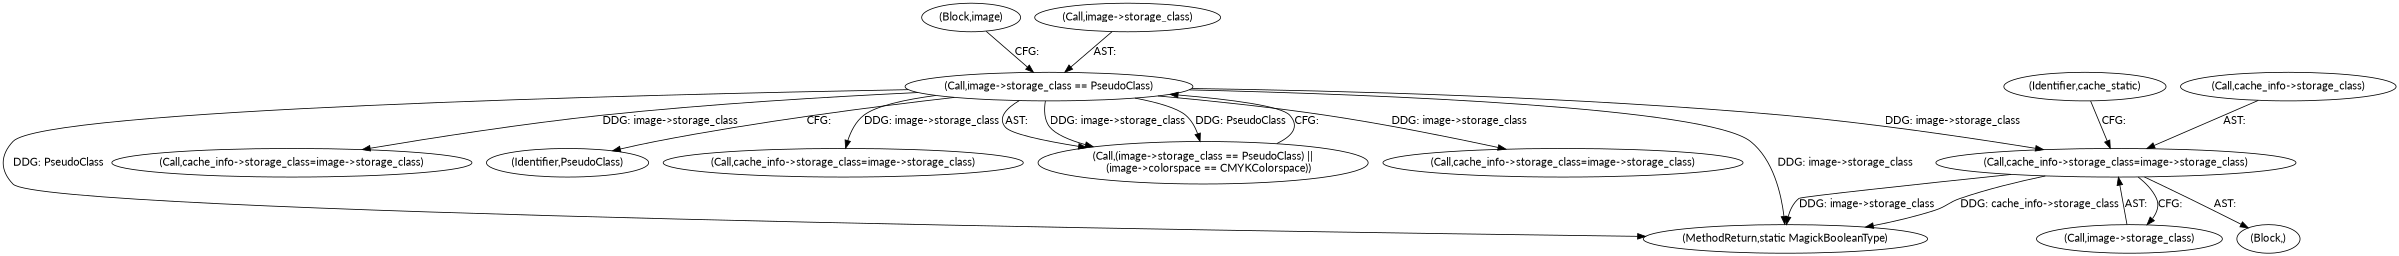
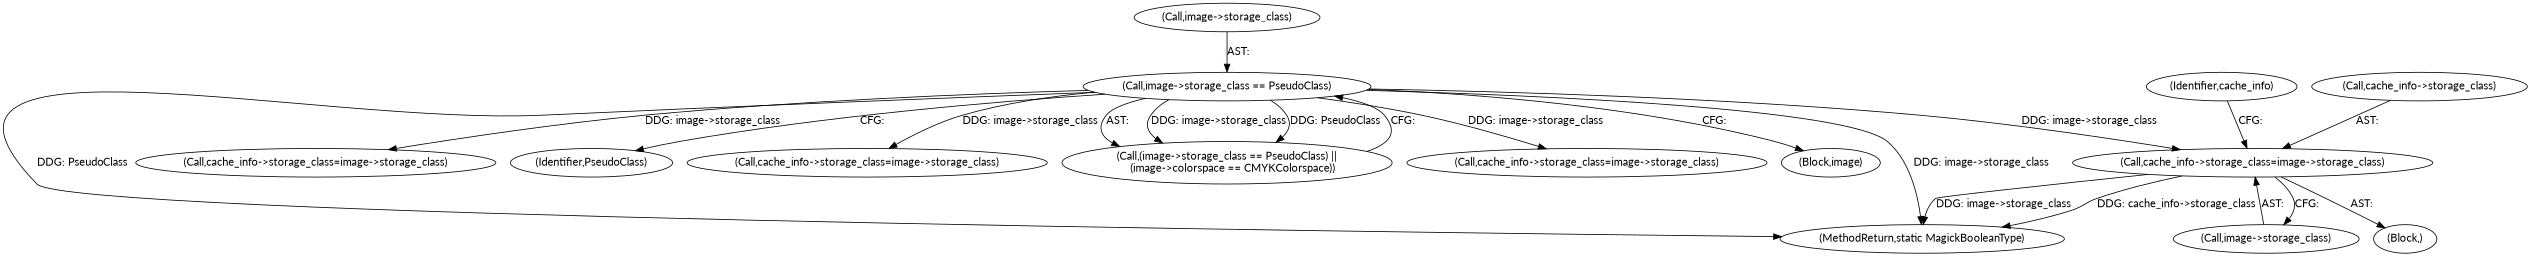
(1007, 49) -> (1584, 107)
(2085, 87) -> (2222, 87)
